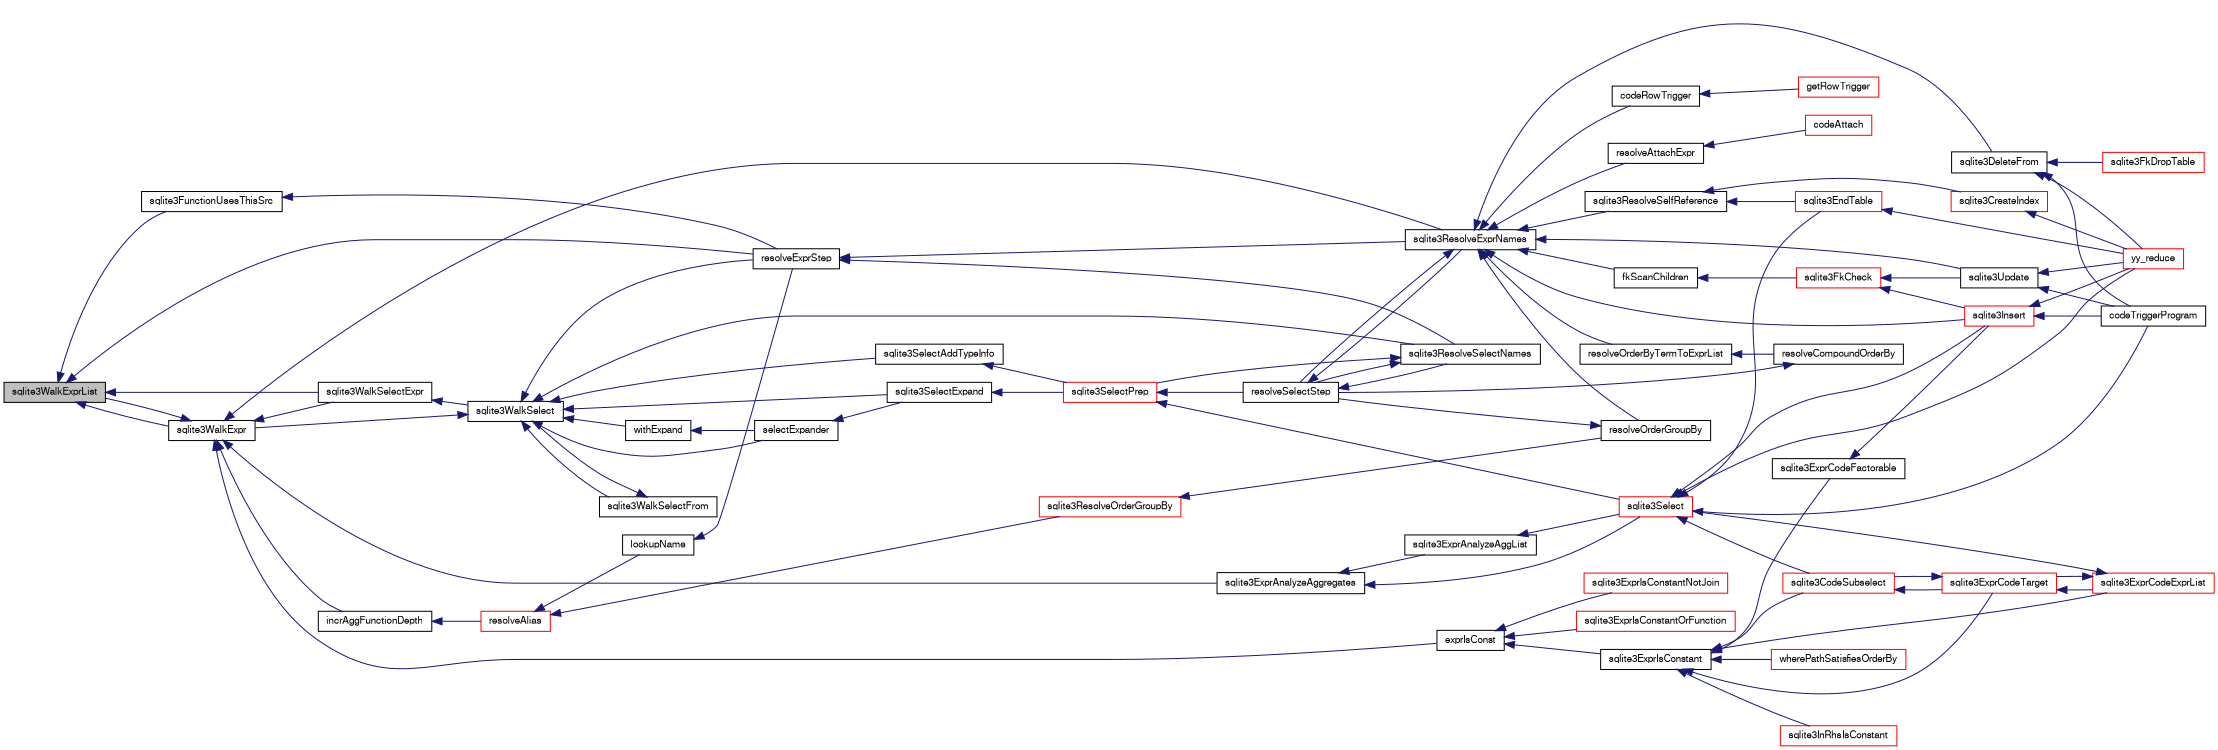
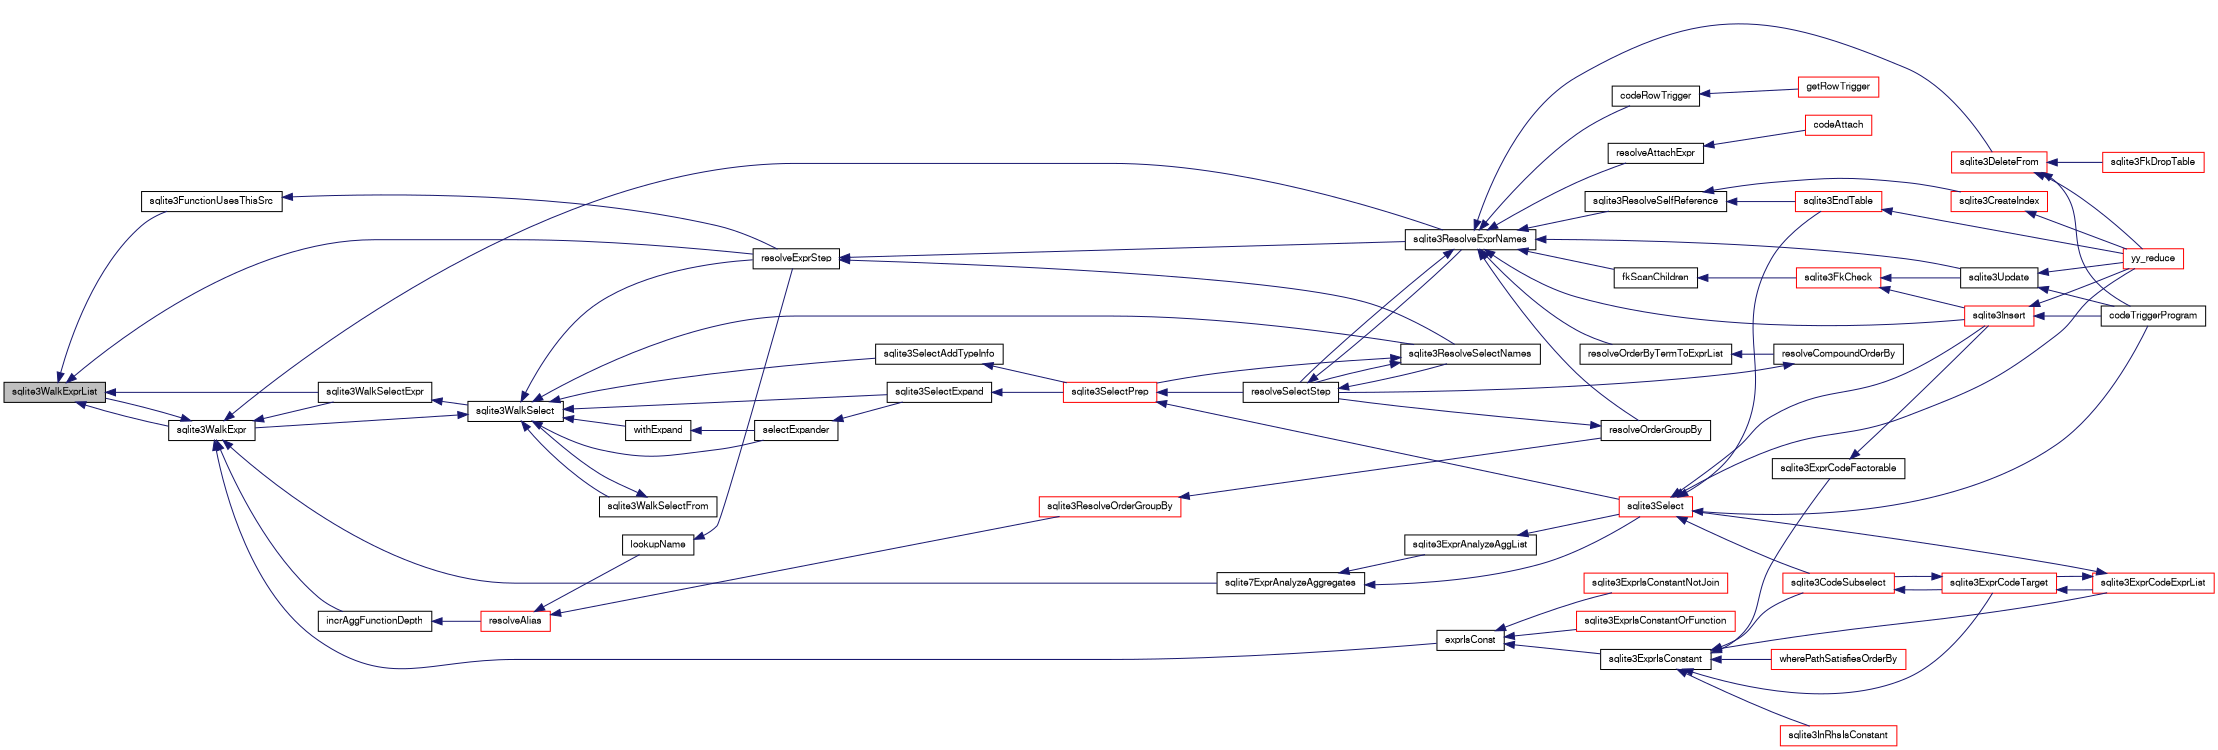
(1999, 162) -> (1999, 162)
(1291, 583) -> (1291, 583)
